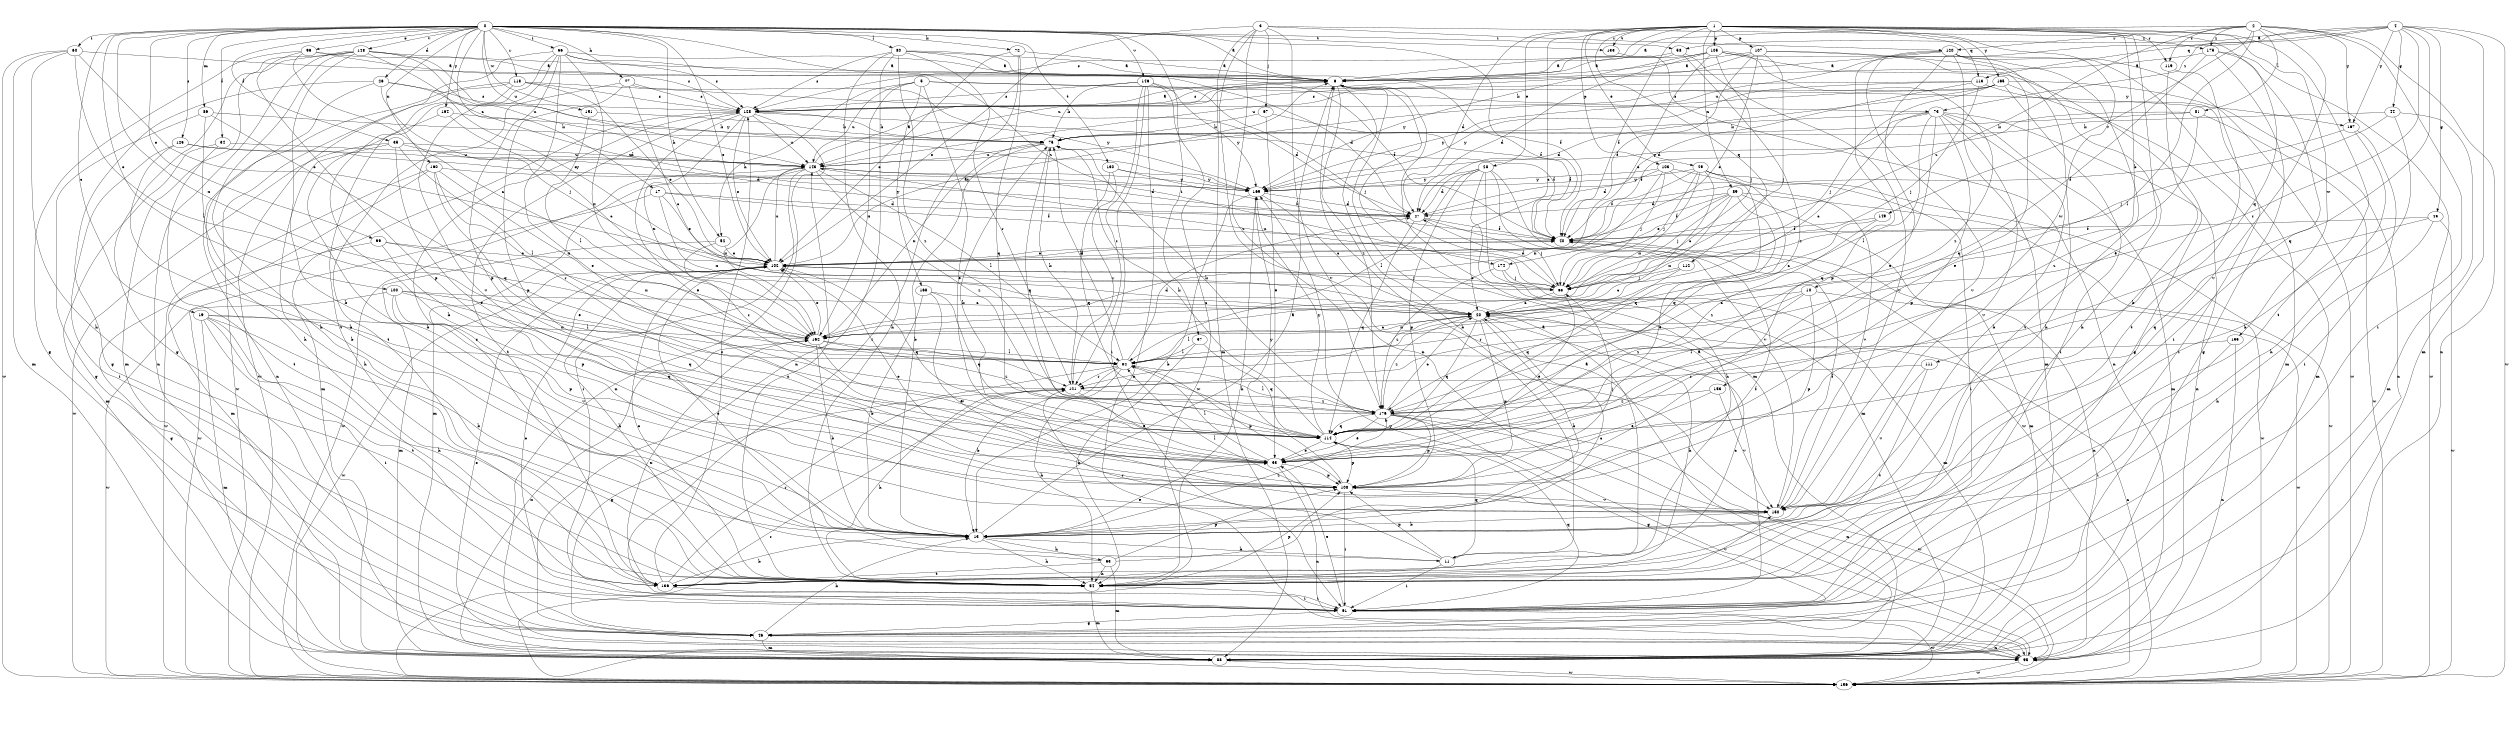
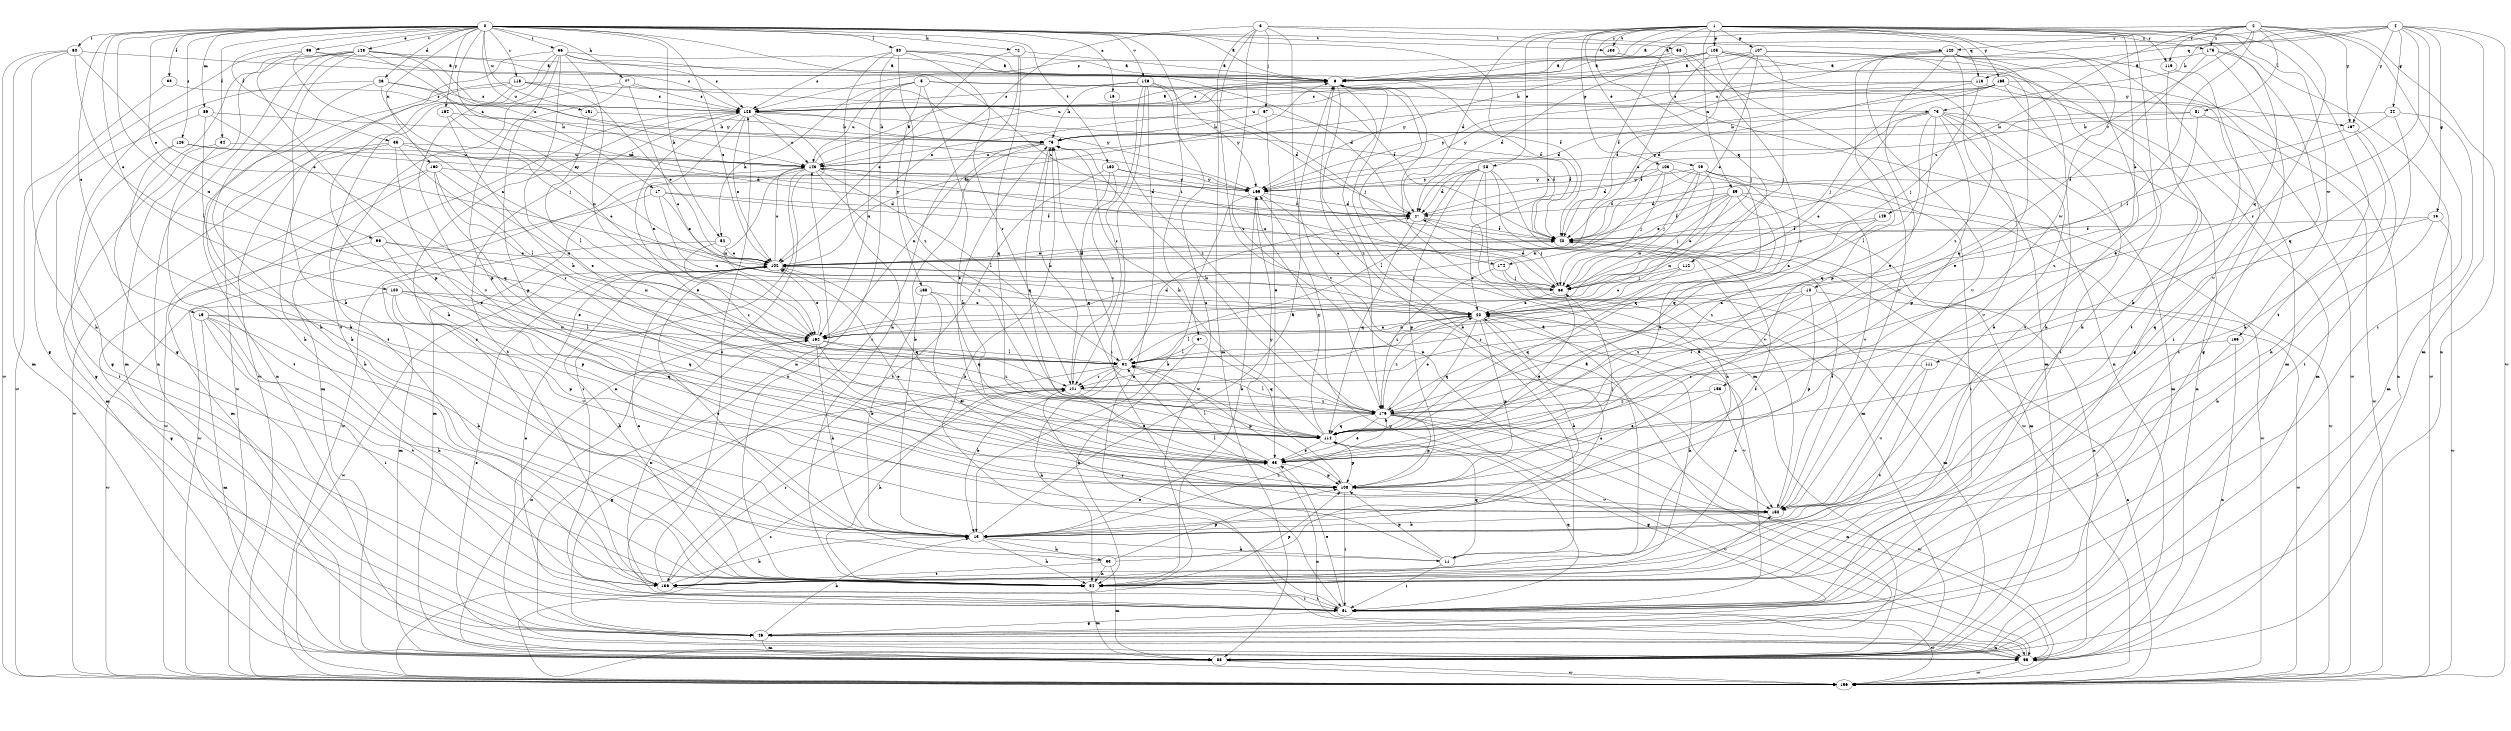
(2021, 42) -> (1865, 42)
(2185, 66) -> (2185, 66)
none -> (169, 81)
none -> (1112, 97)
none -> (890, 376)
(534, 383) -> (815, 356)
none -> (1007, 489)
